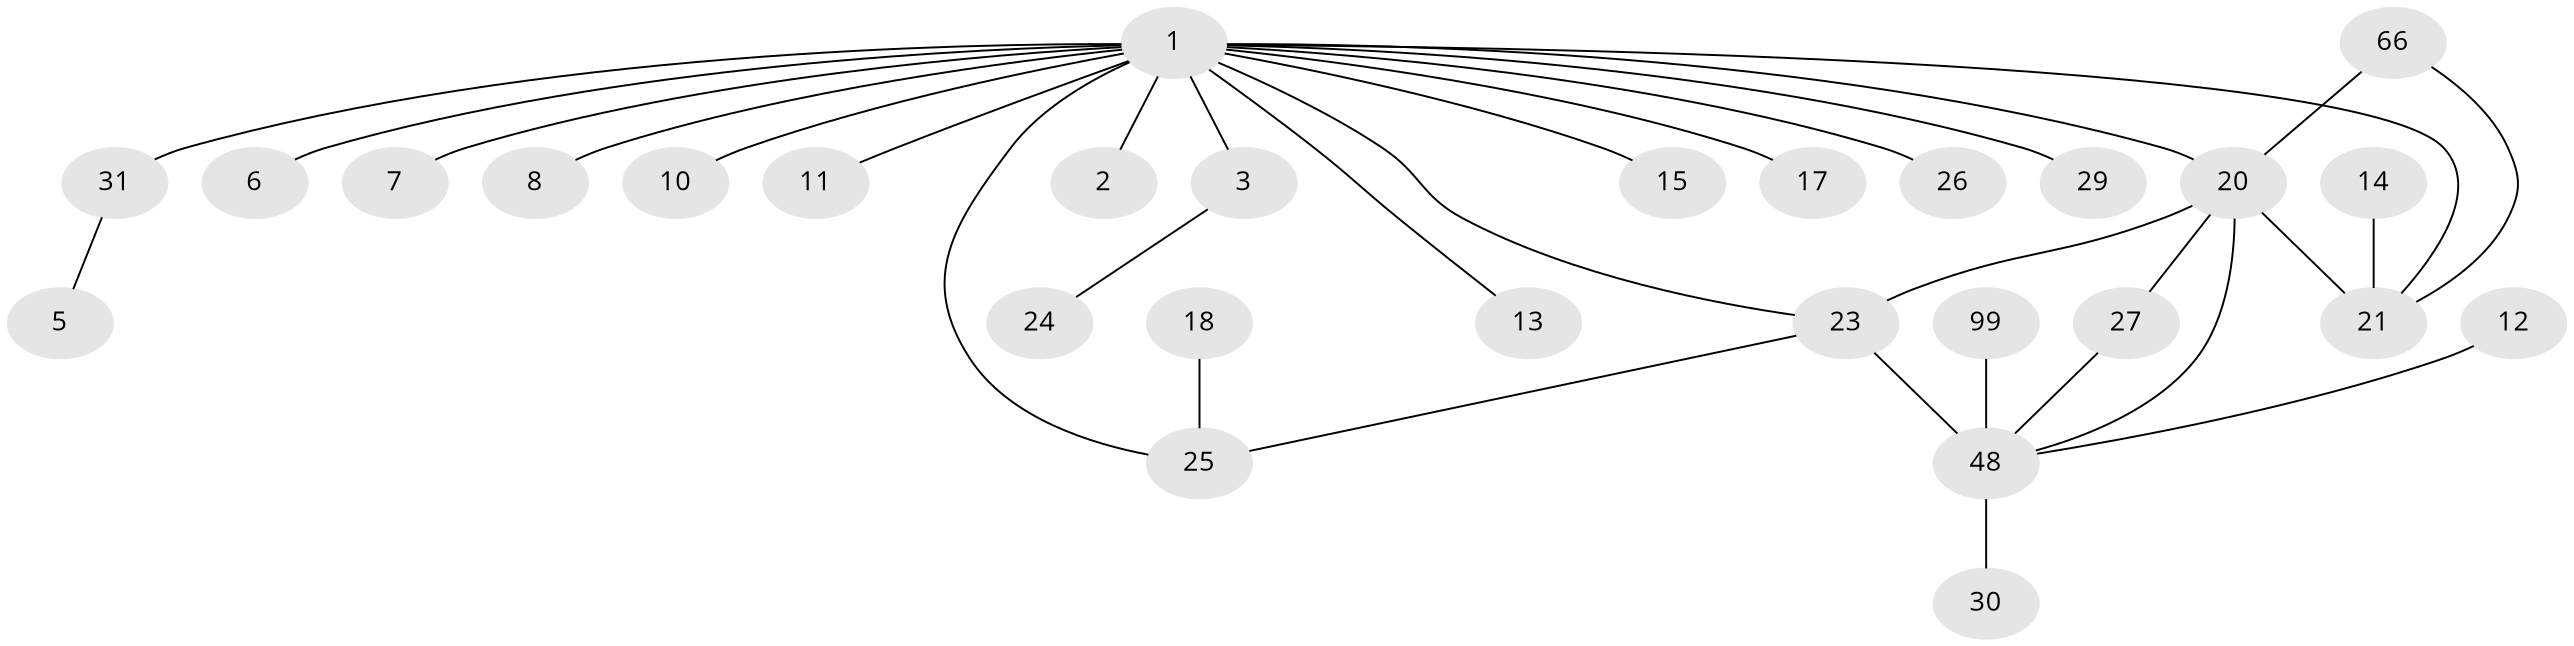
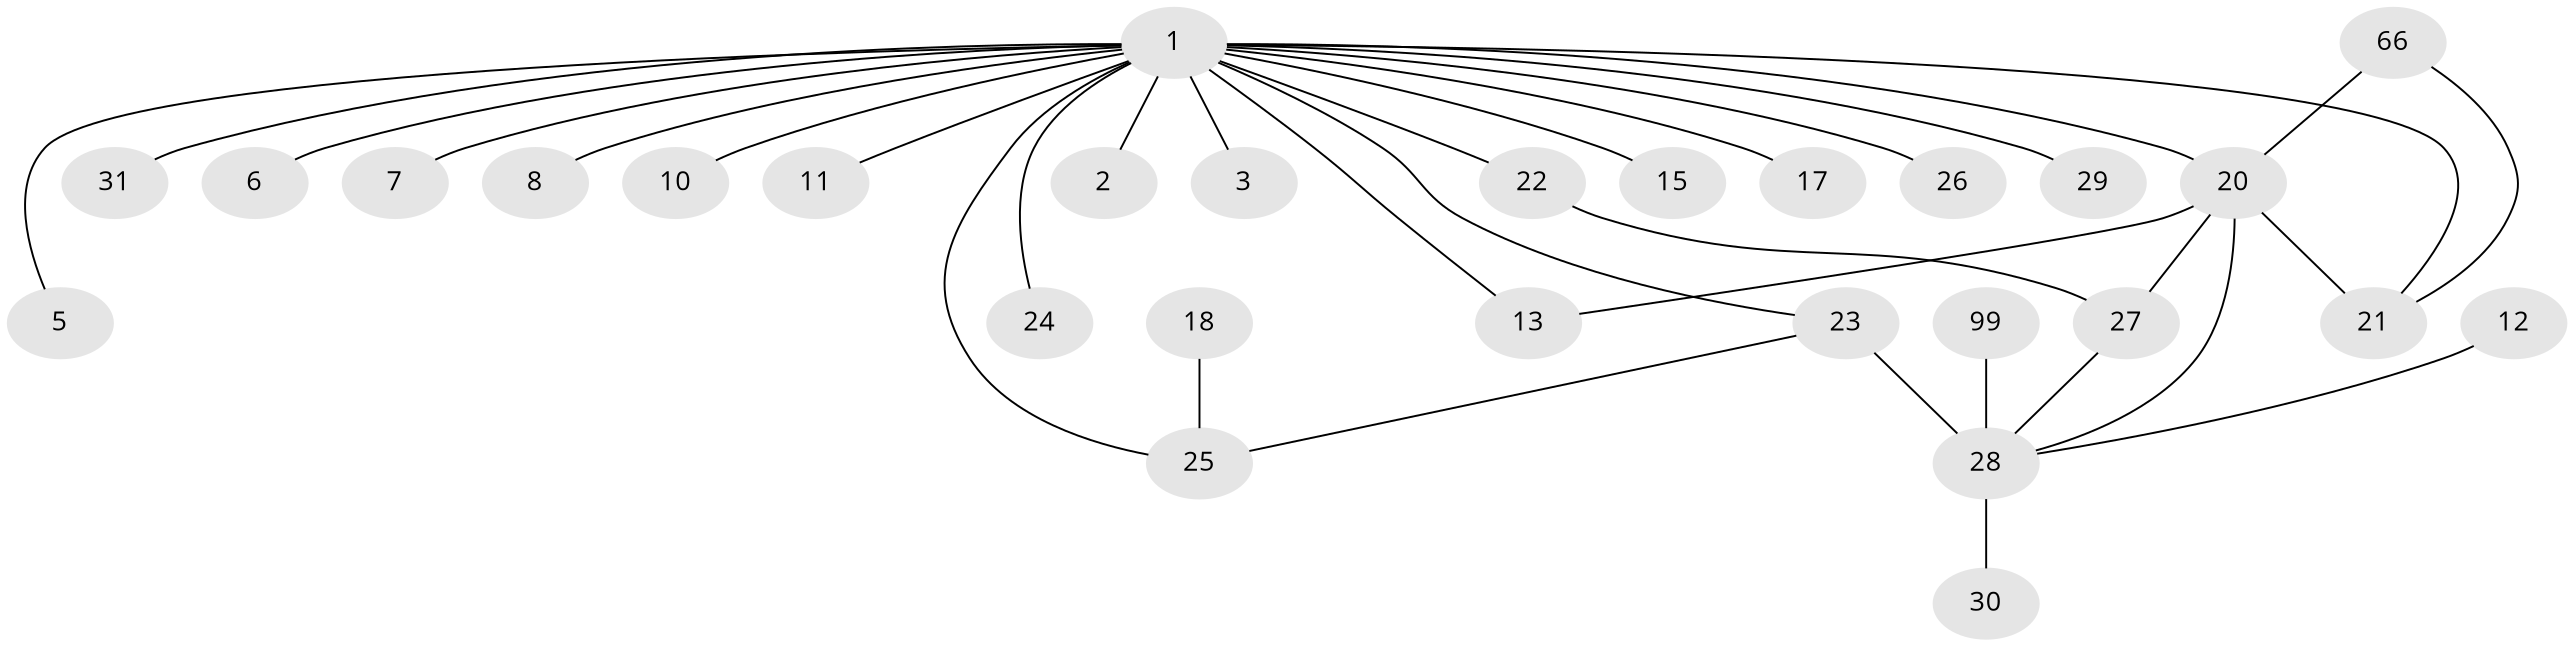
none -> (1532, 183)
(2374, 183) -> none
(88, 253) -> (504, 70)
(1142, 253) -> (1032, 154)
(2040, 253) -> (1873, 269)
(1986, 463) -> (1986, 463)
